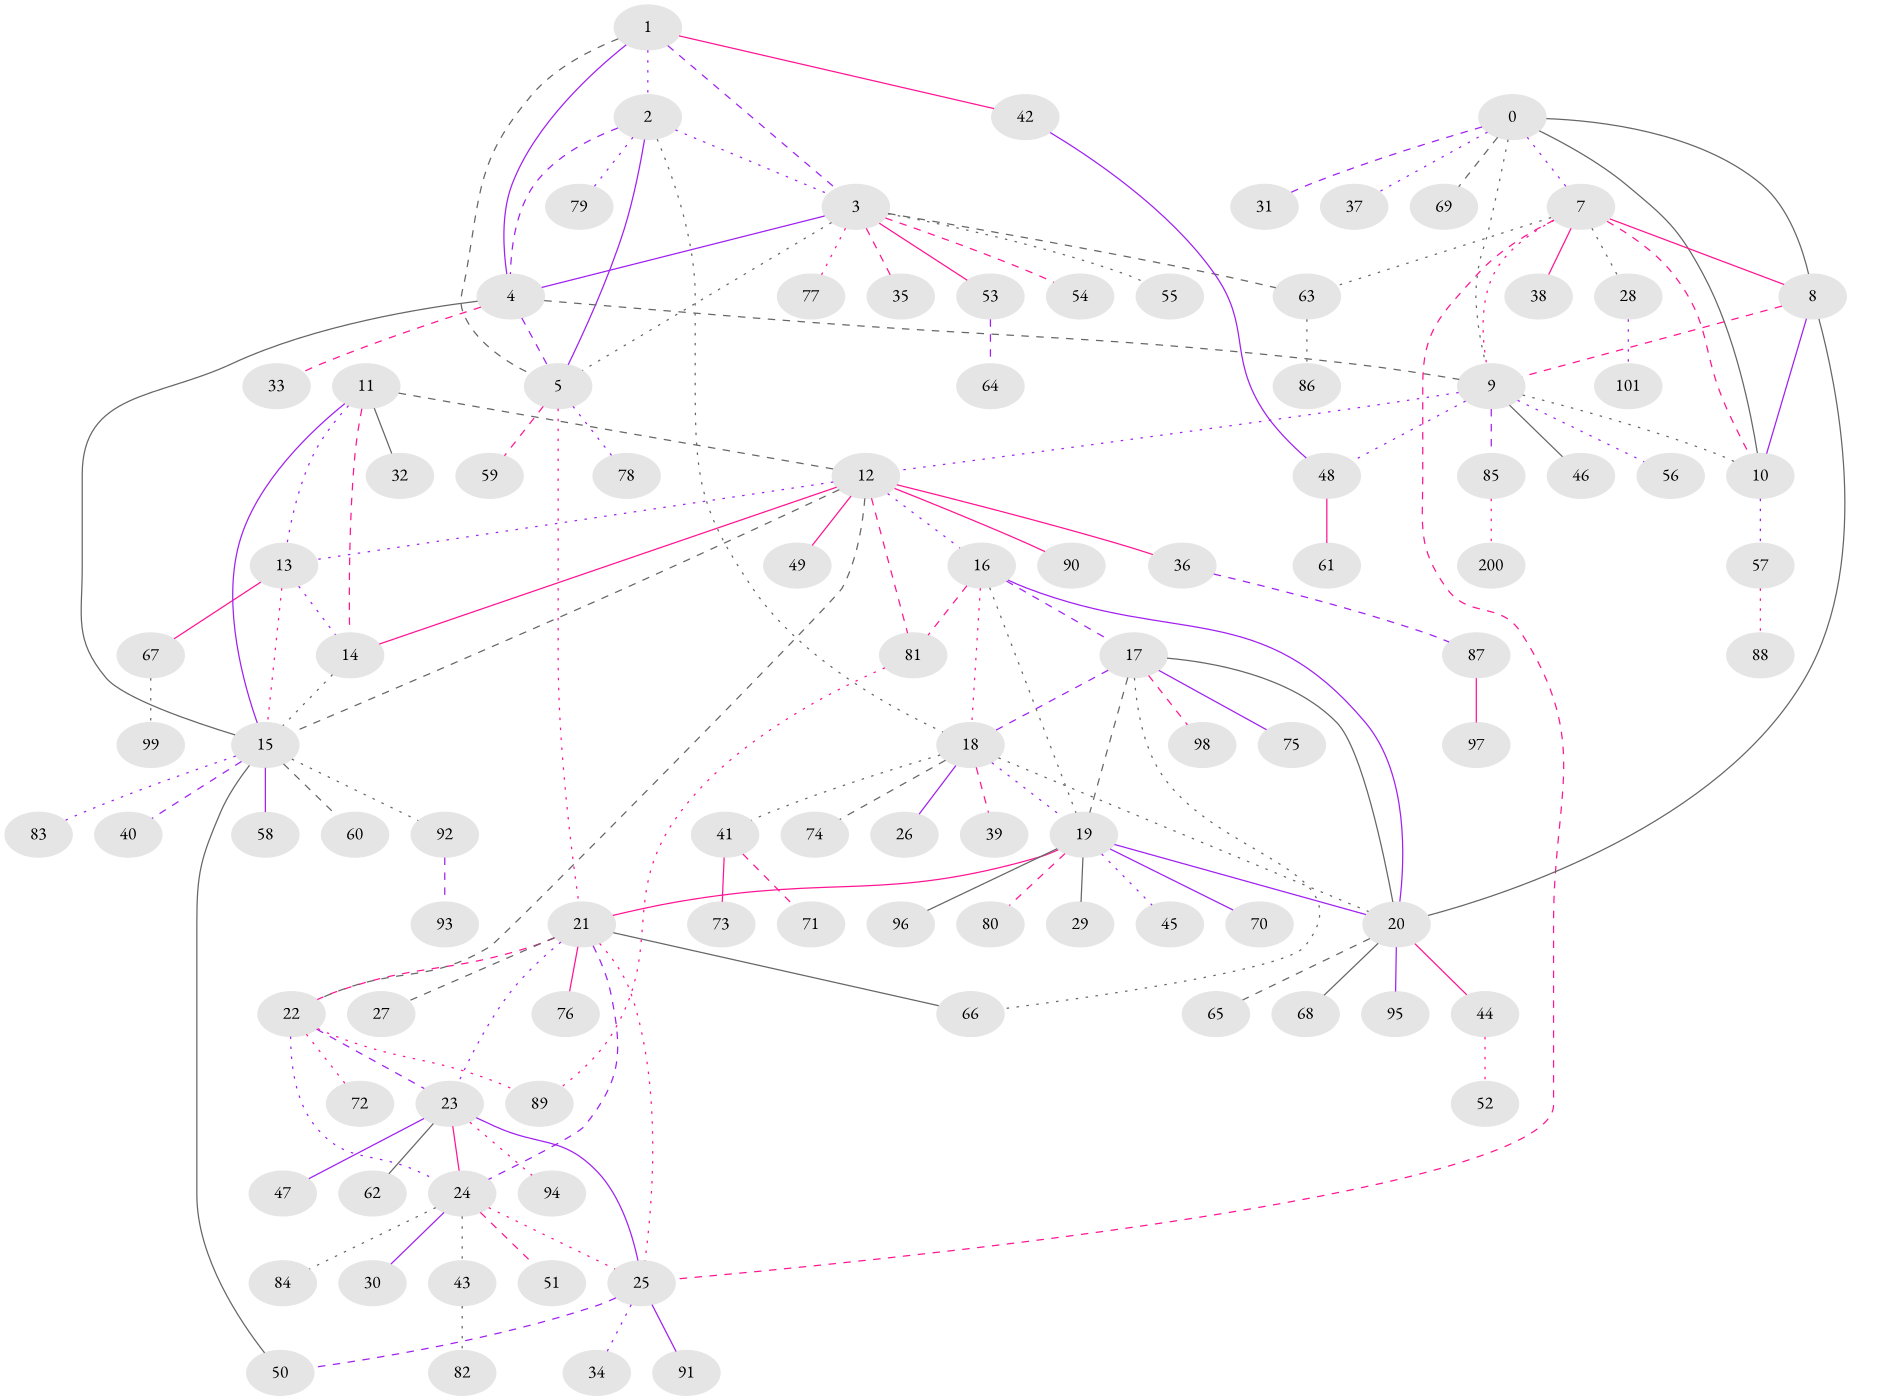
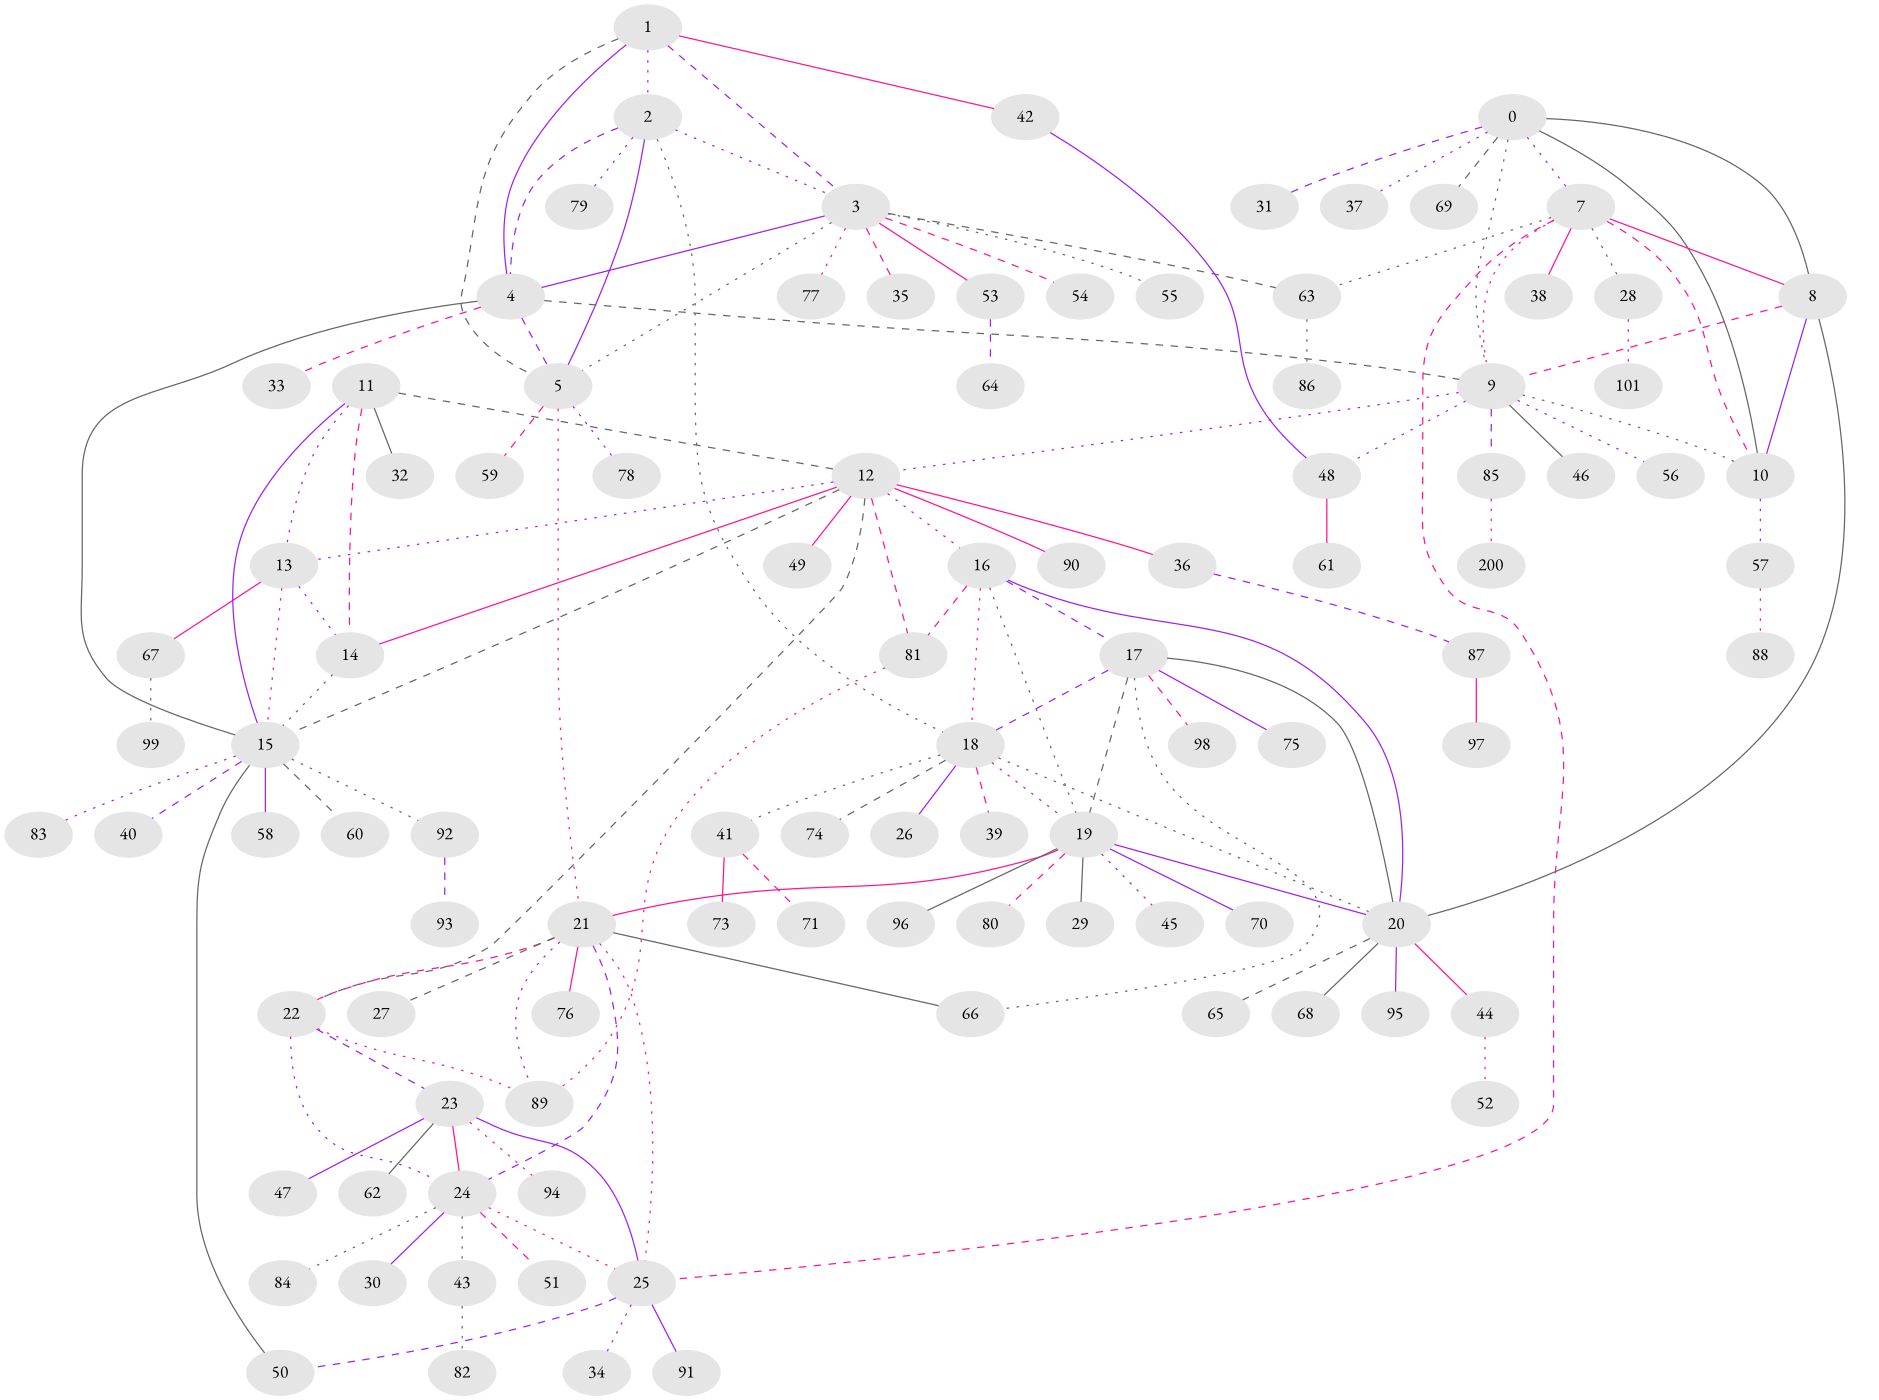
(501, 1005) -> (517, 1006)
(360, 1104) -> none
